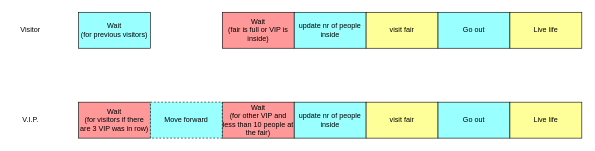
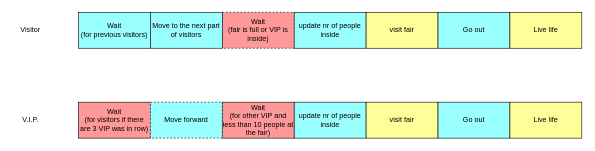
none -> (186, 30)
(258, 30) -> (258, 30)
